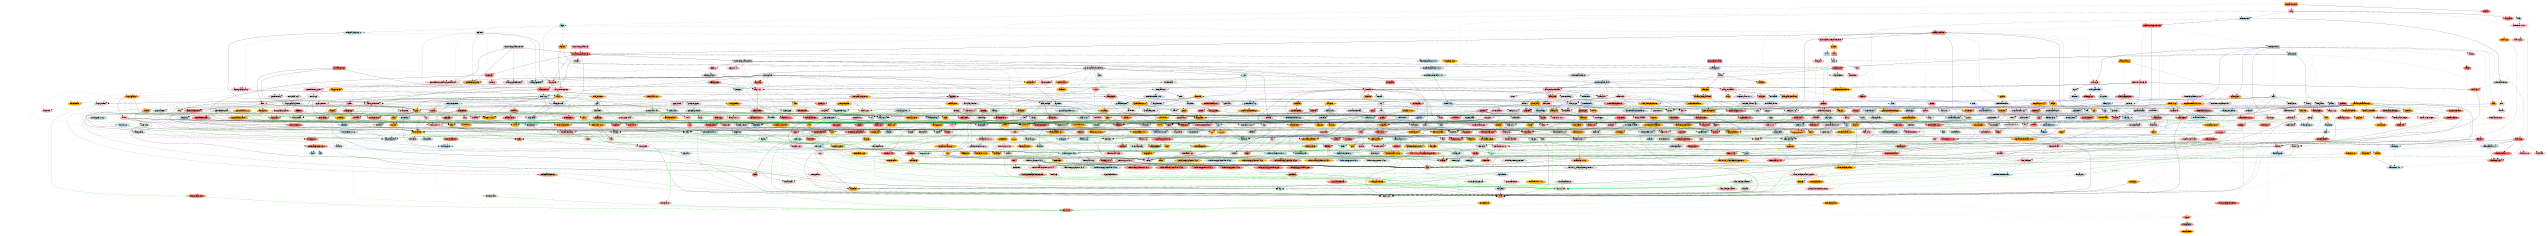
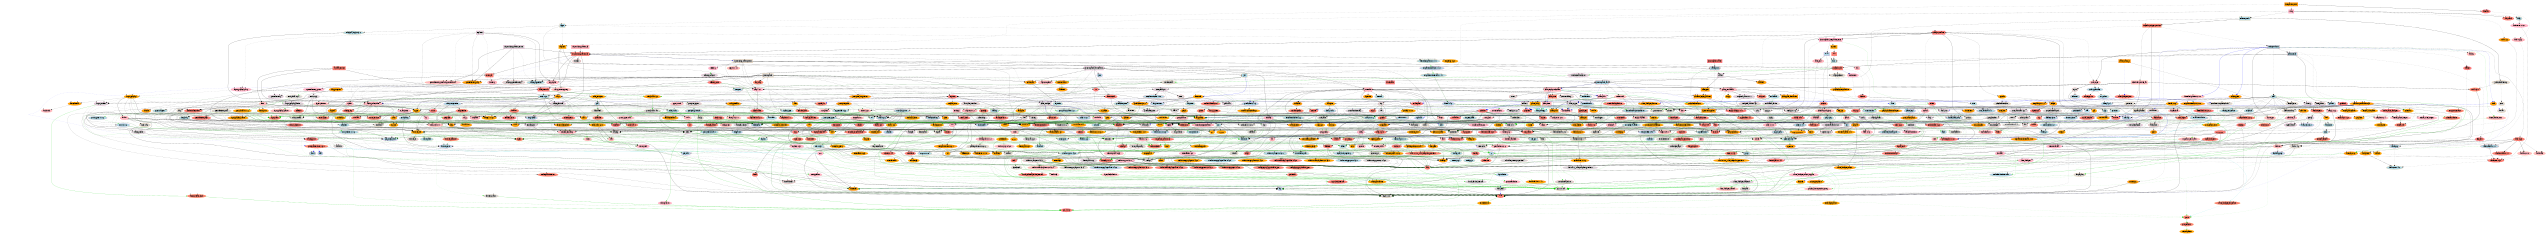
(798, 139) -> (798, 139)
(1487, 139) -> none
